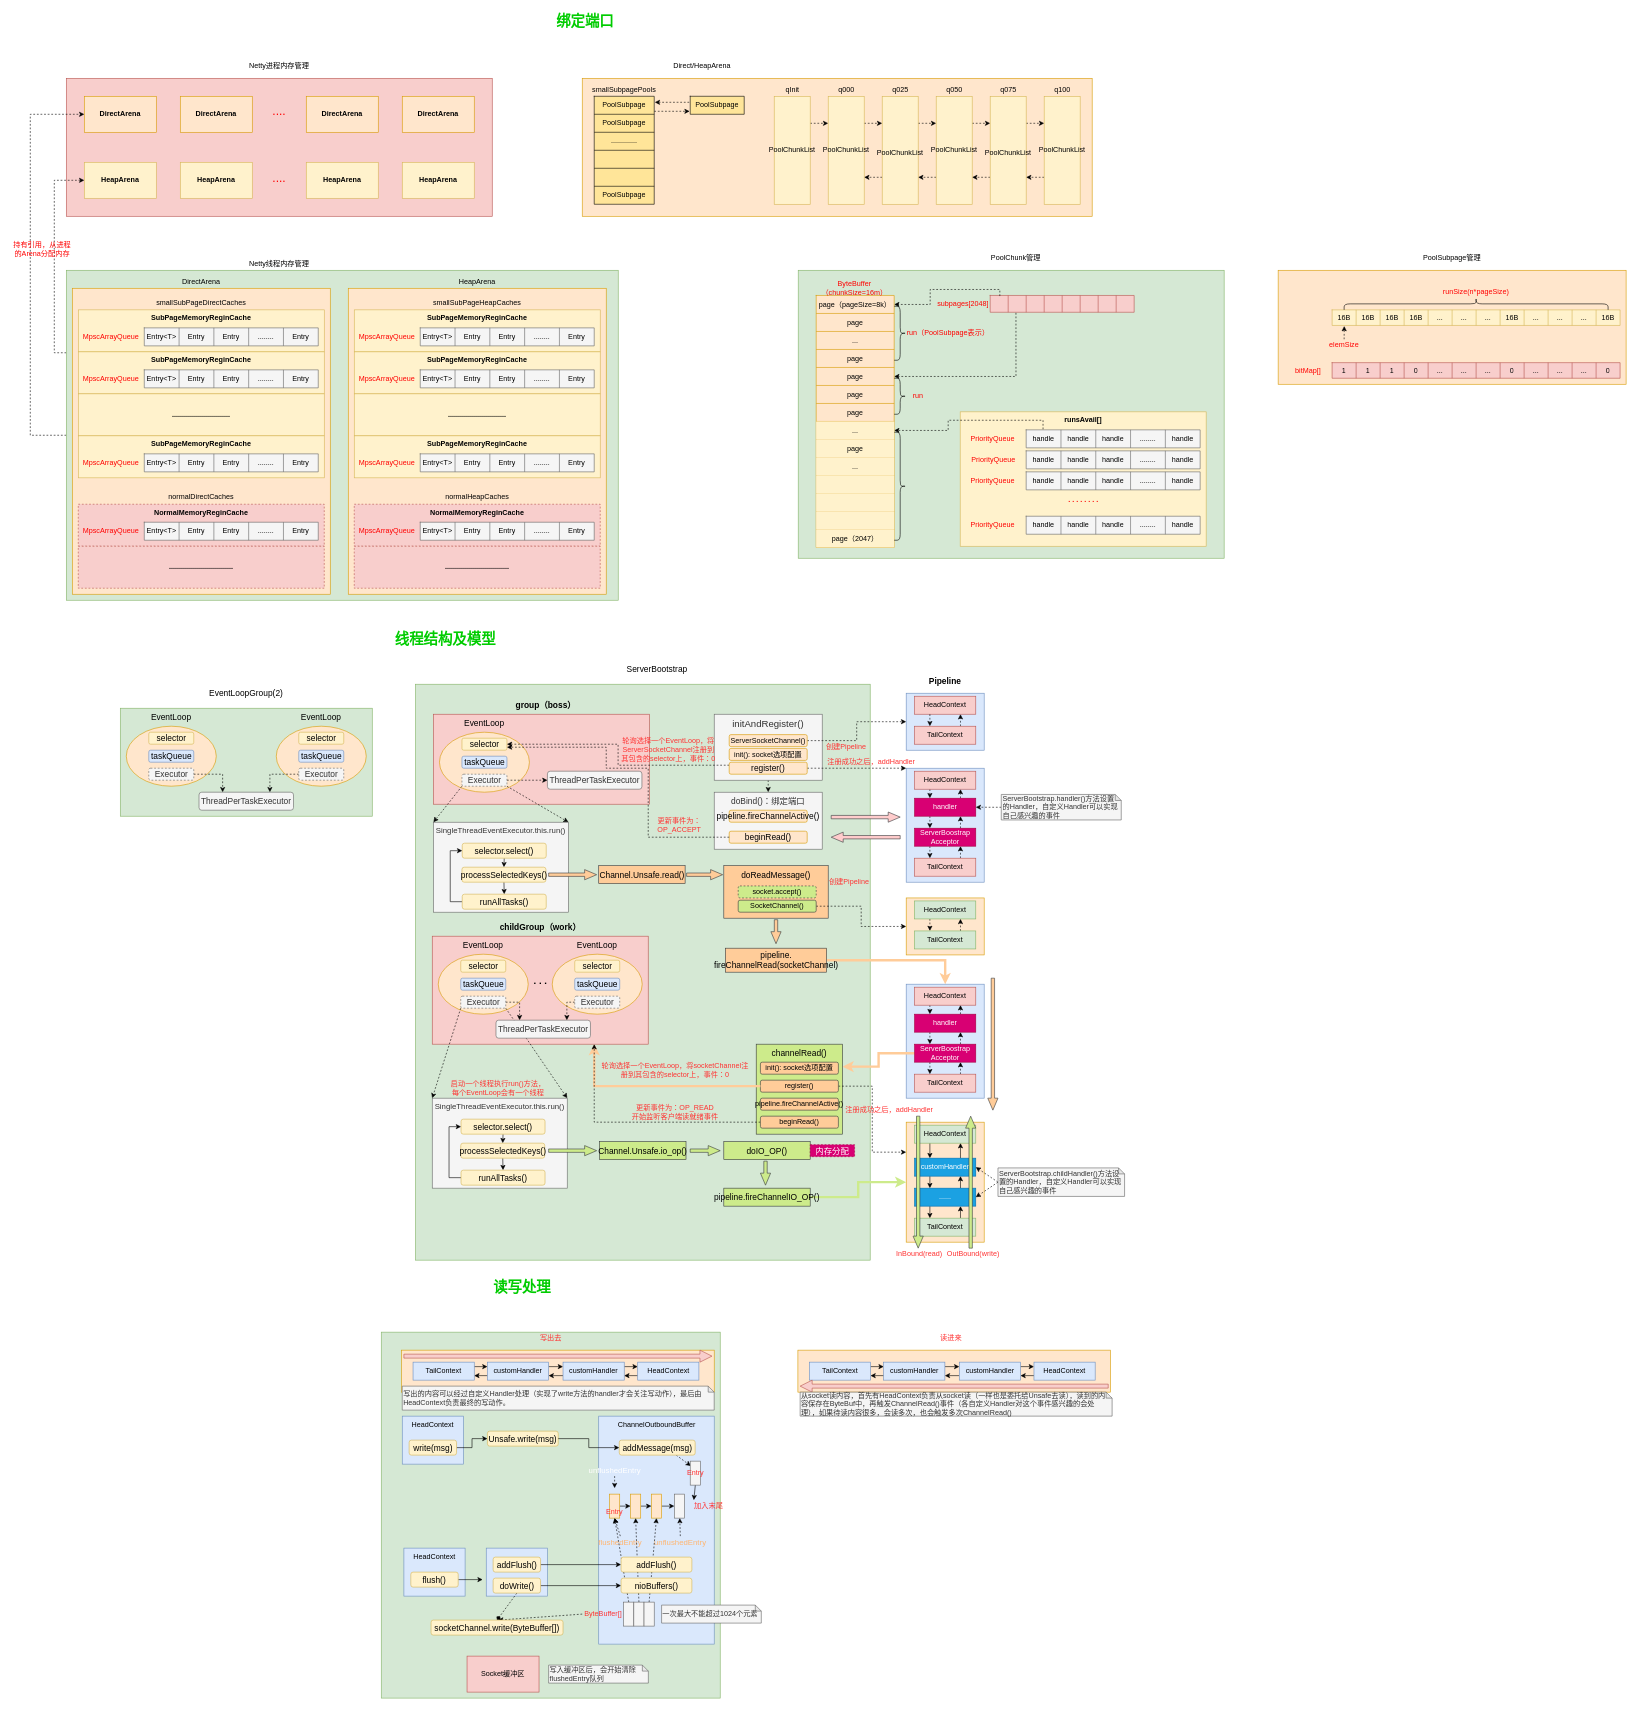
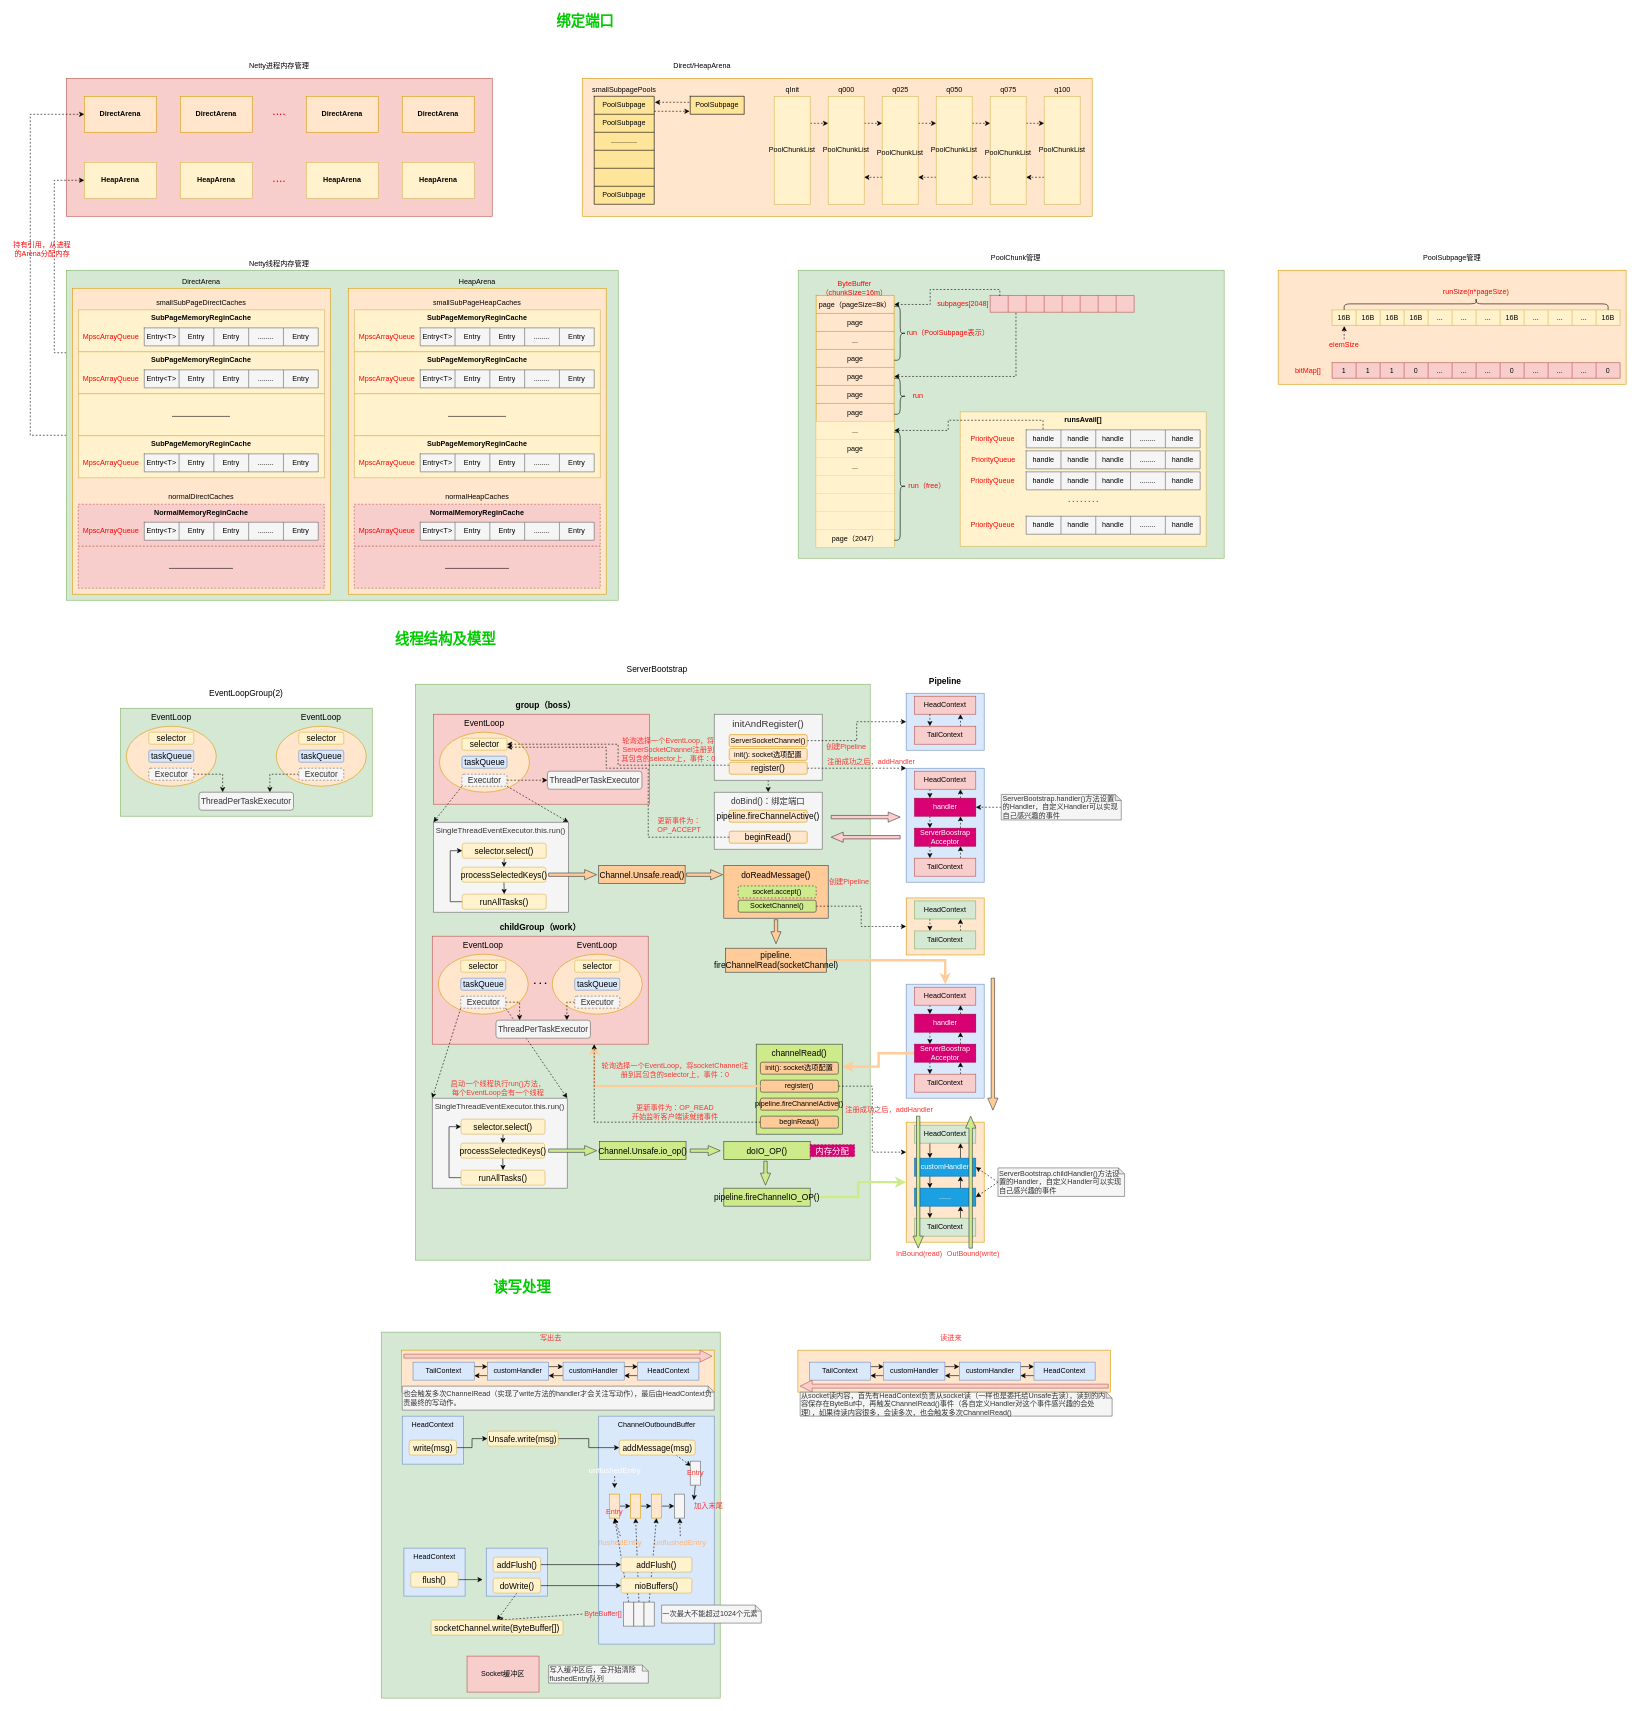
none -> (927, 486)
(559, 1398) -> (559, 1398)
(500, 1616) -> (501, 1616)
